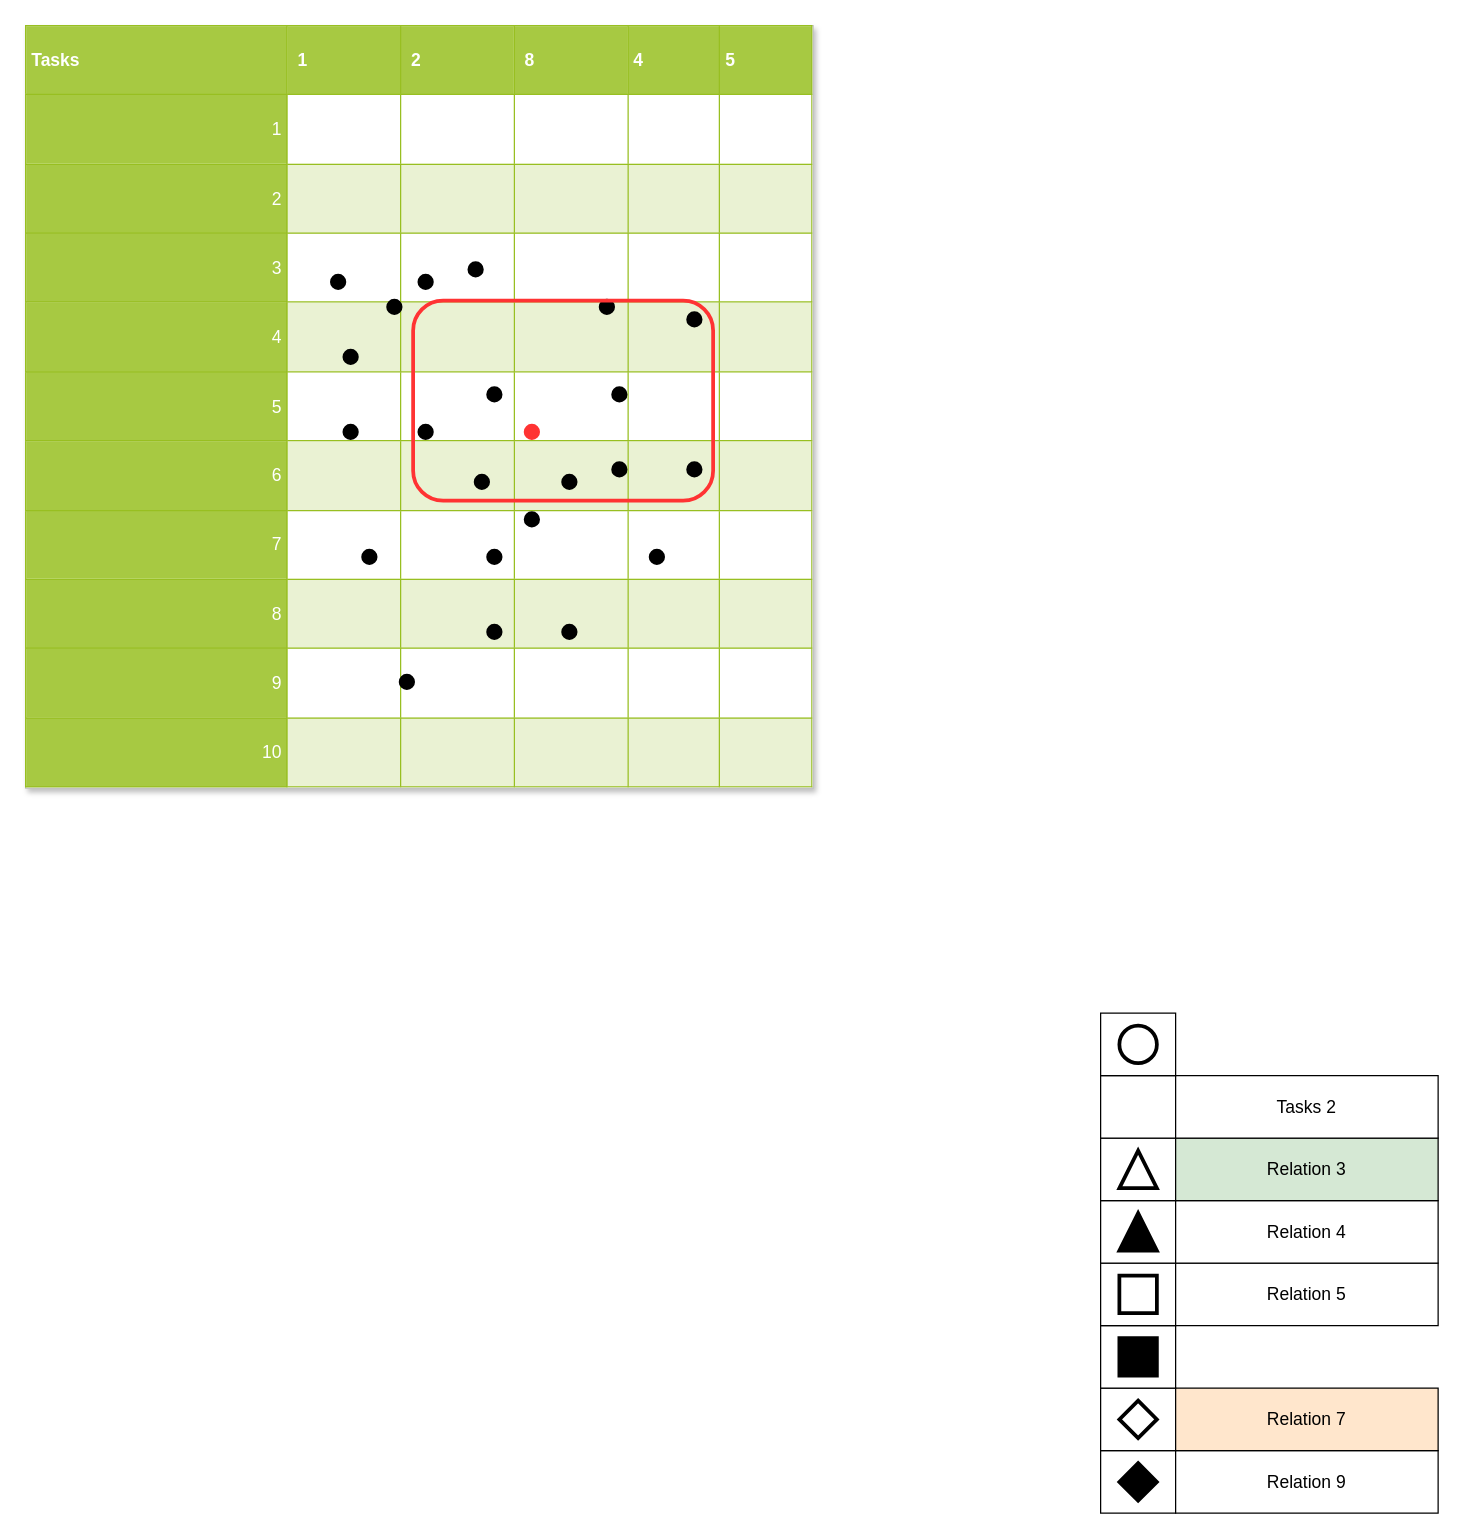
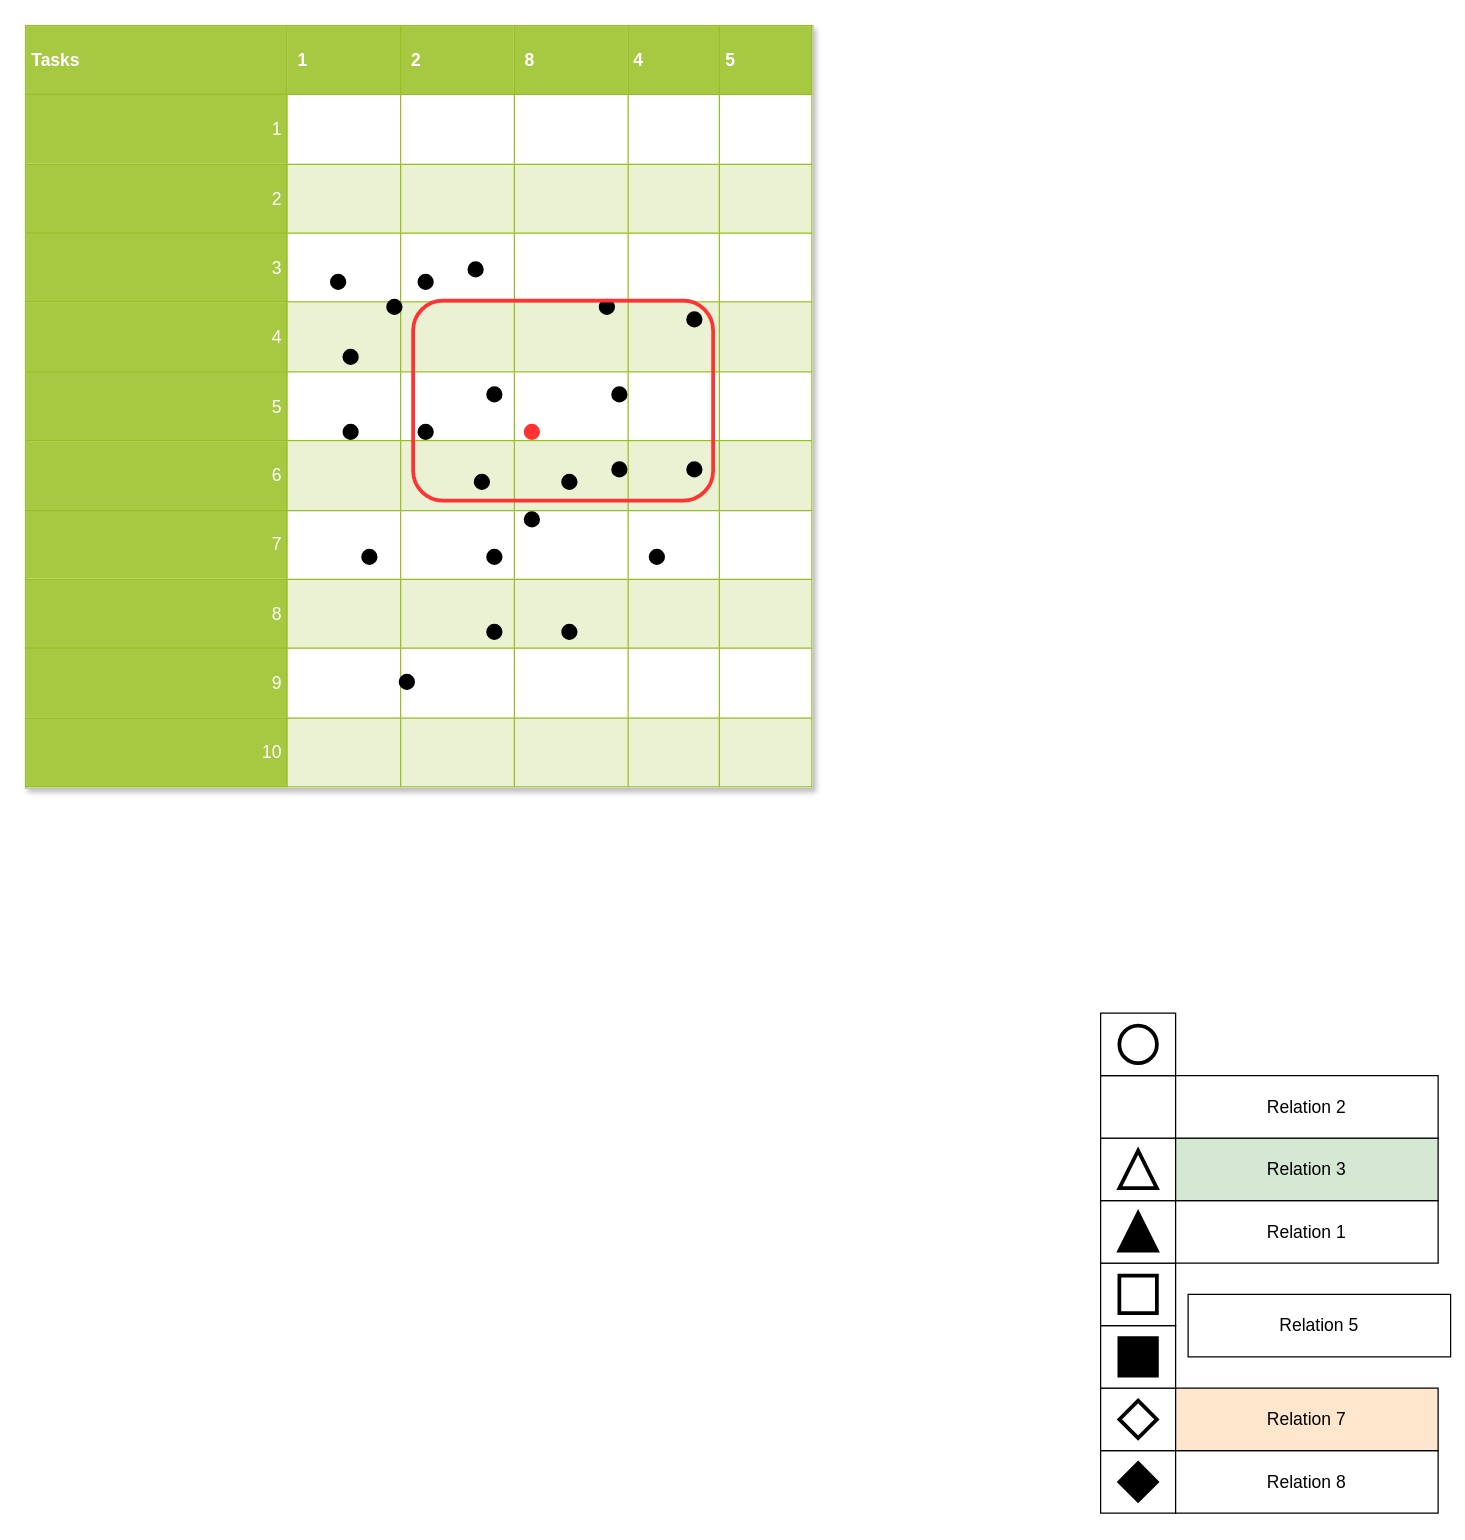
(1307, 1107) -> (1307, 1107)
(1307, 1232) -> (1307, 1232)
(1307, 1294) -> (1319, 1326)
(1307, 1482) -> (1307, 1482)
